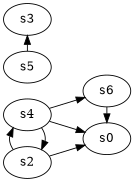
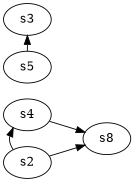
(107, 91) -> none
(45, 134) -> none
(107, 139) -> (107, 139)
